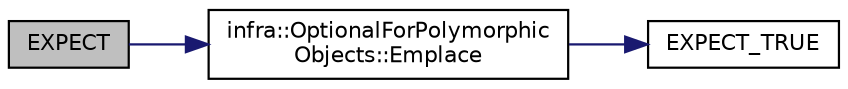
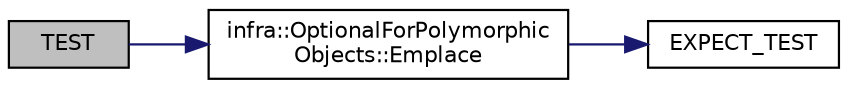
(69, 44) -> (69, 44)
(744, 44) -> (744, 44)
